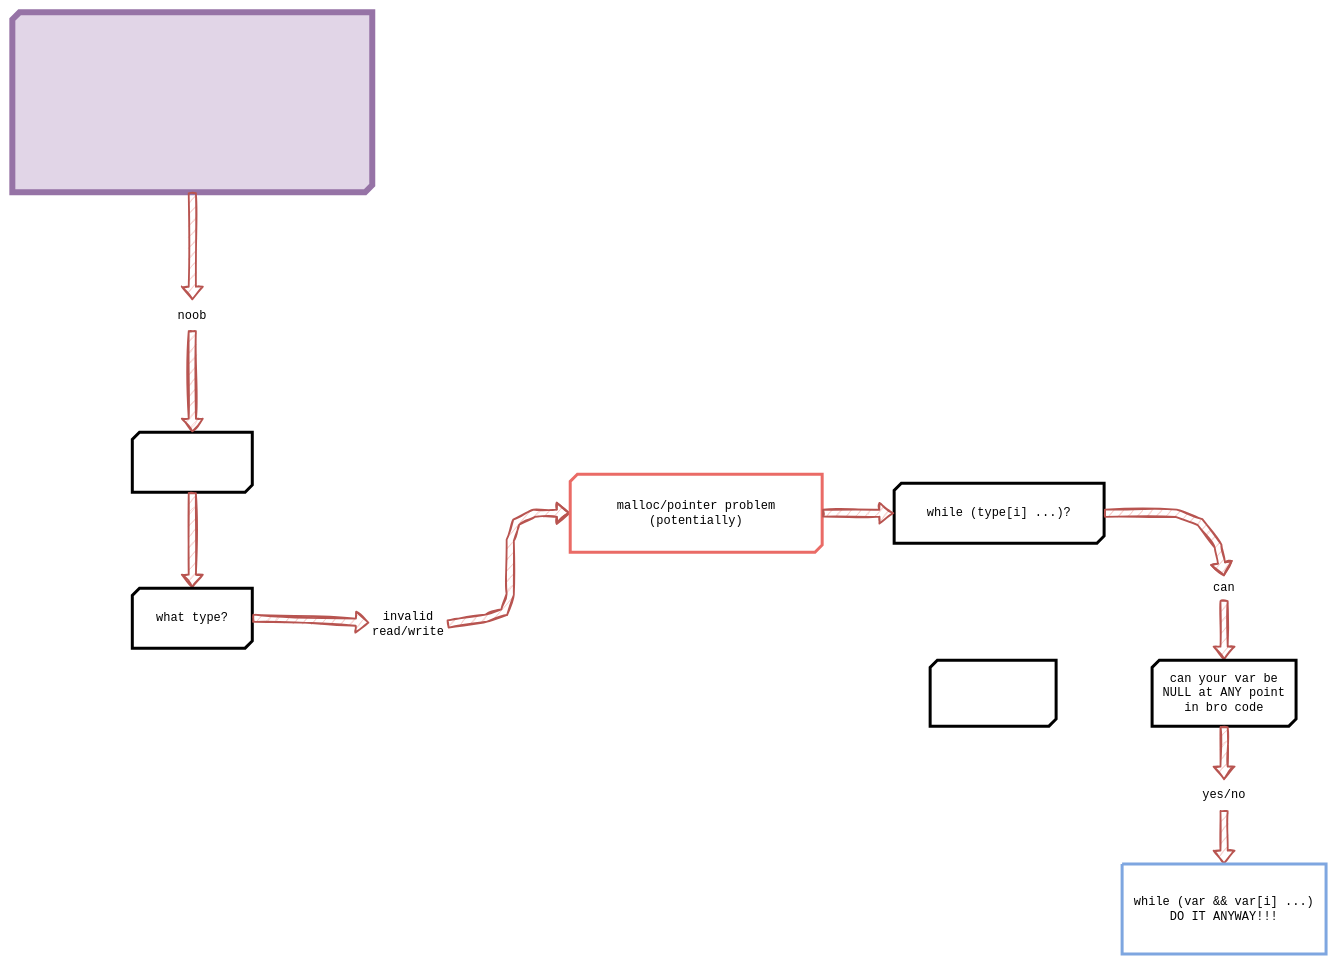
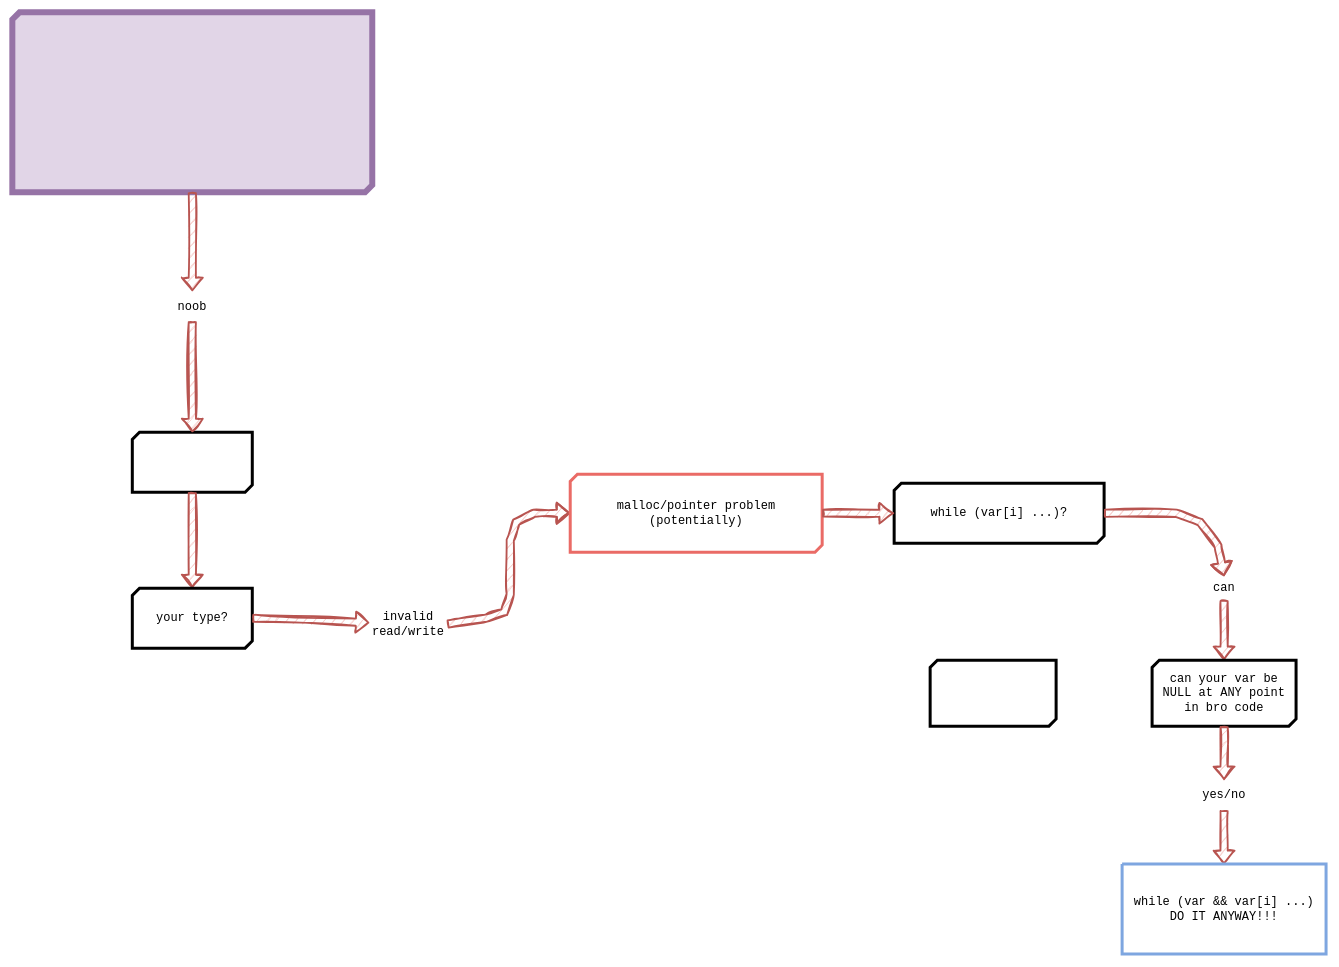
(192, 315) -> (192, 306)
(999, 513) -> (999, 513)
(192, 618) -> (192, 618)
